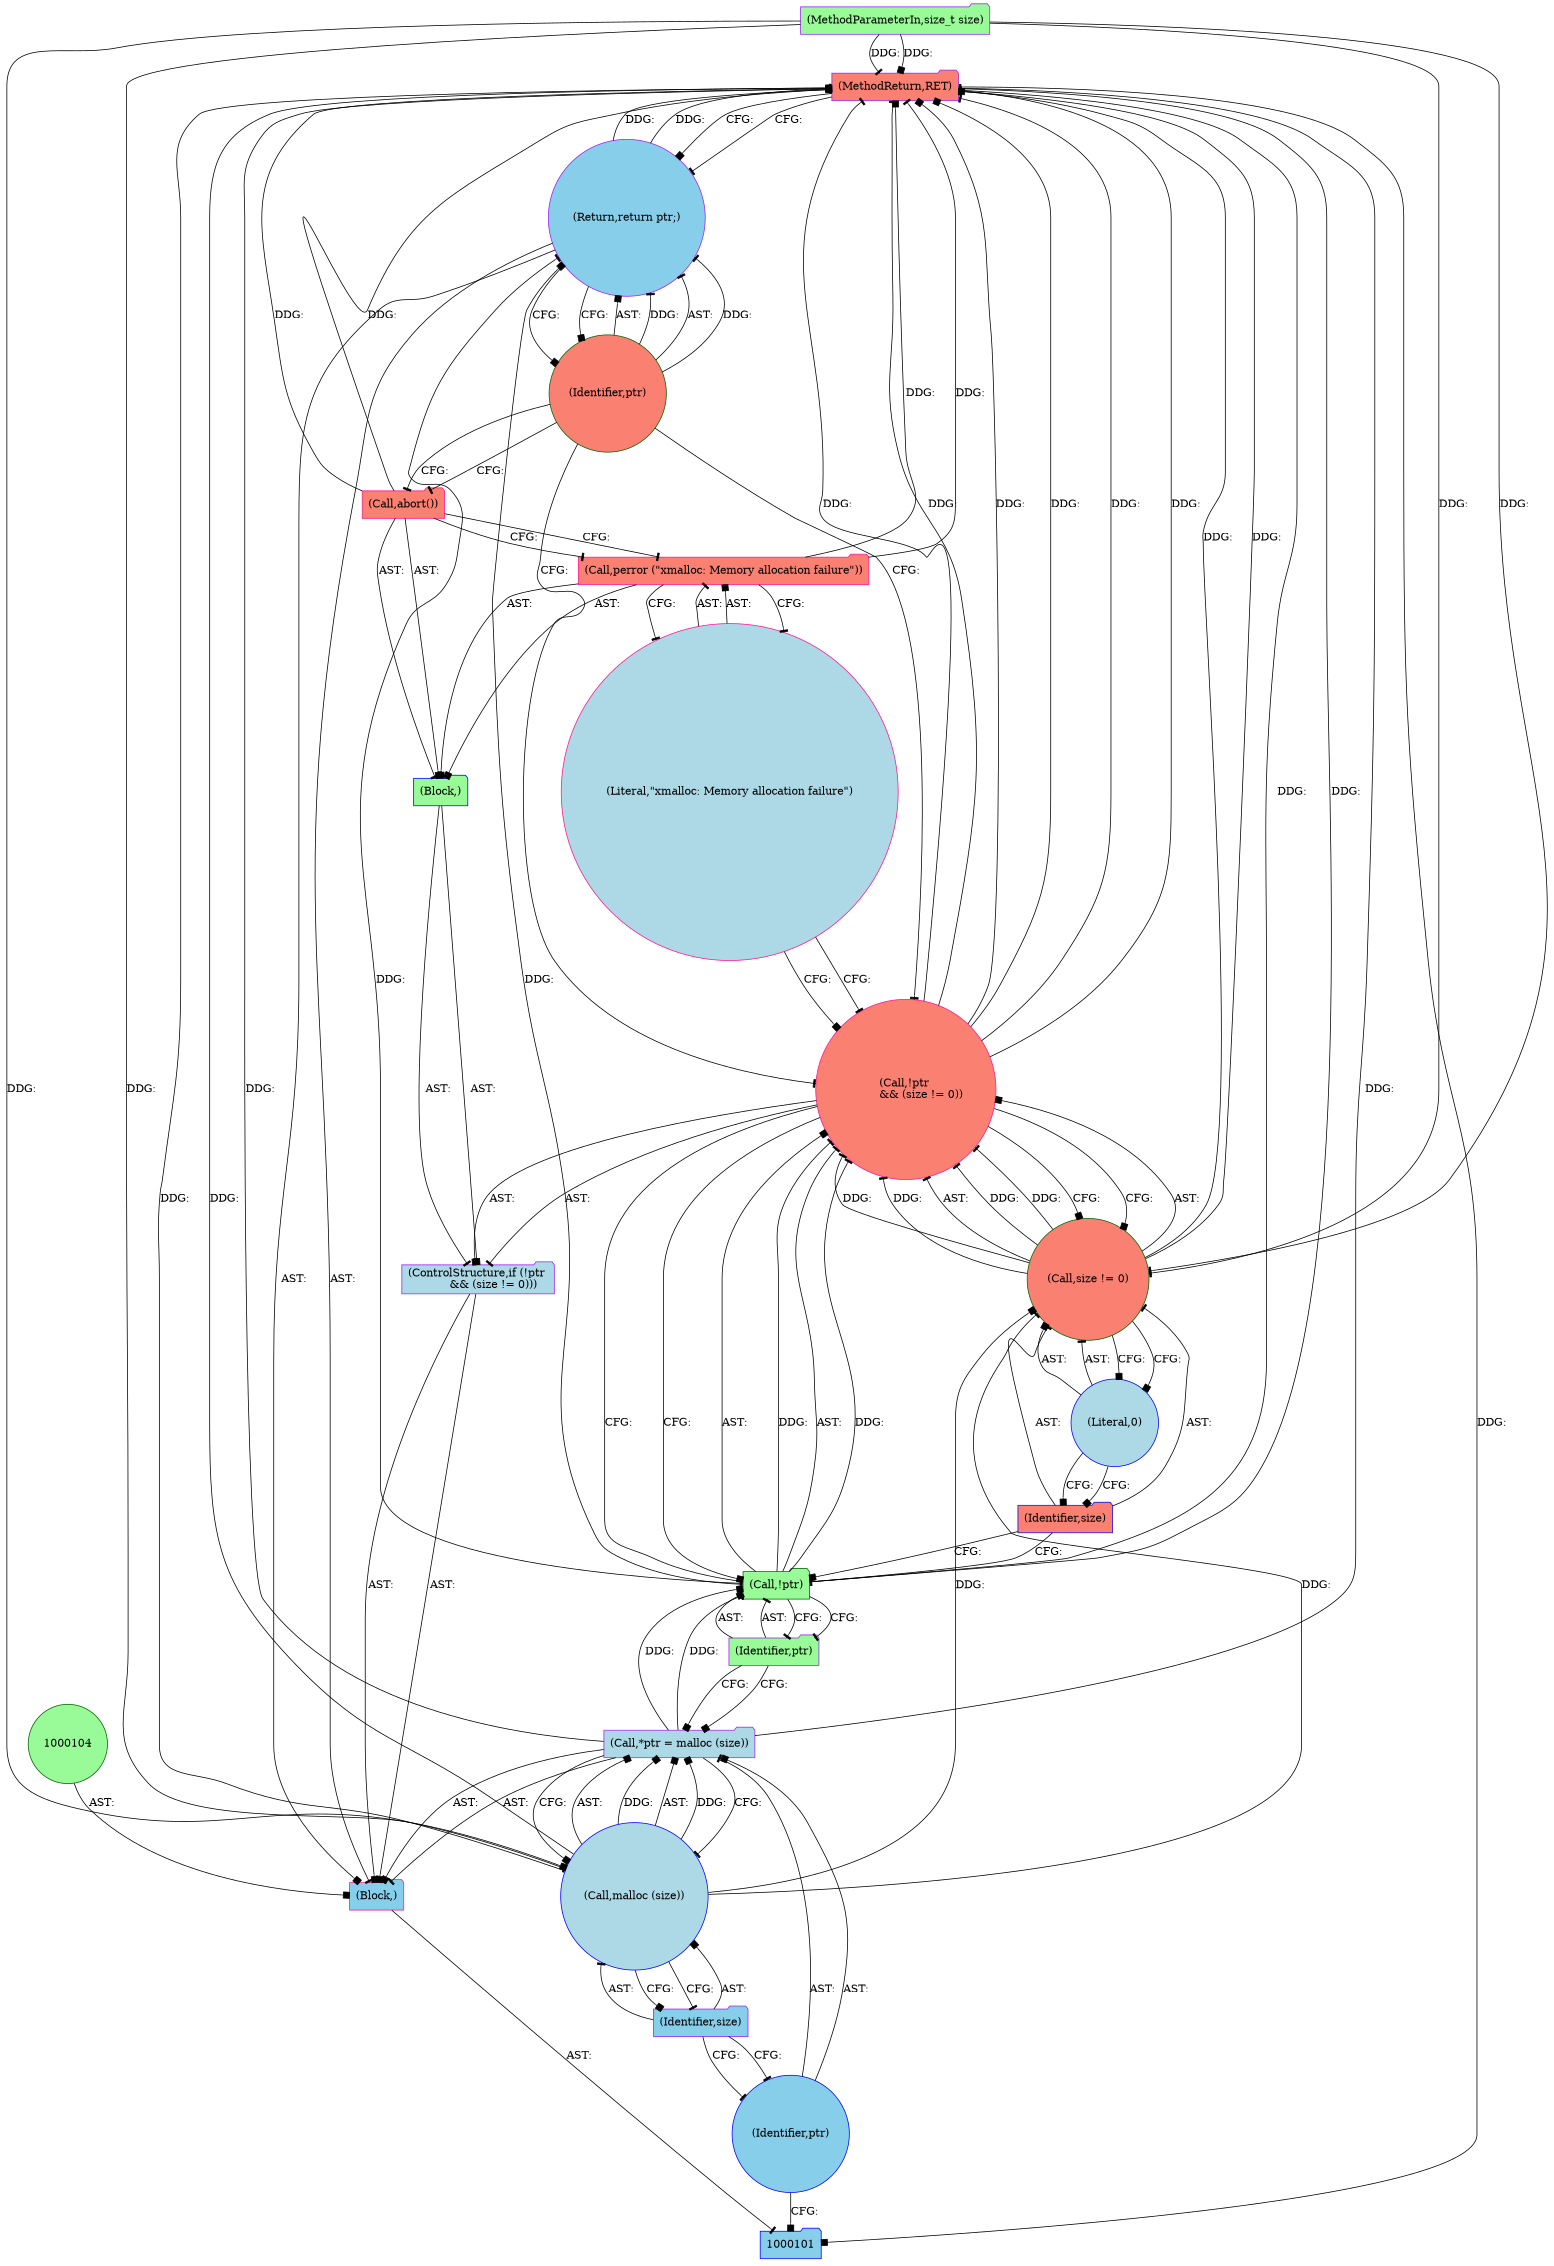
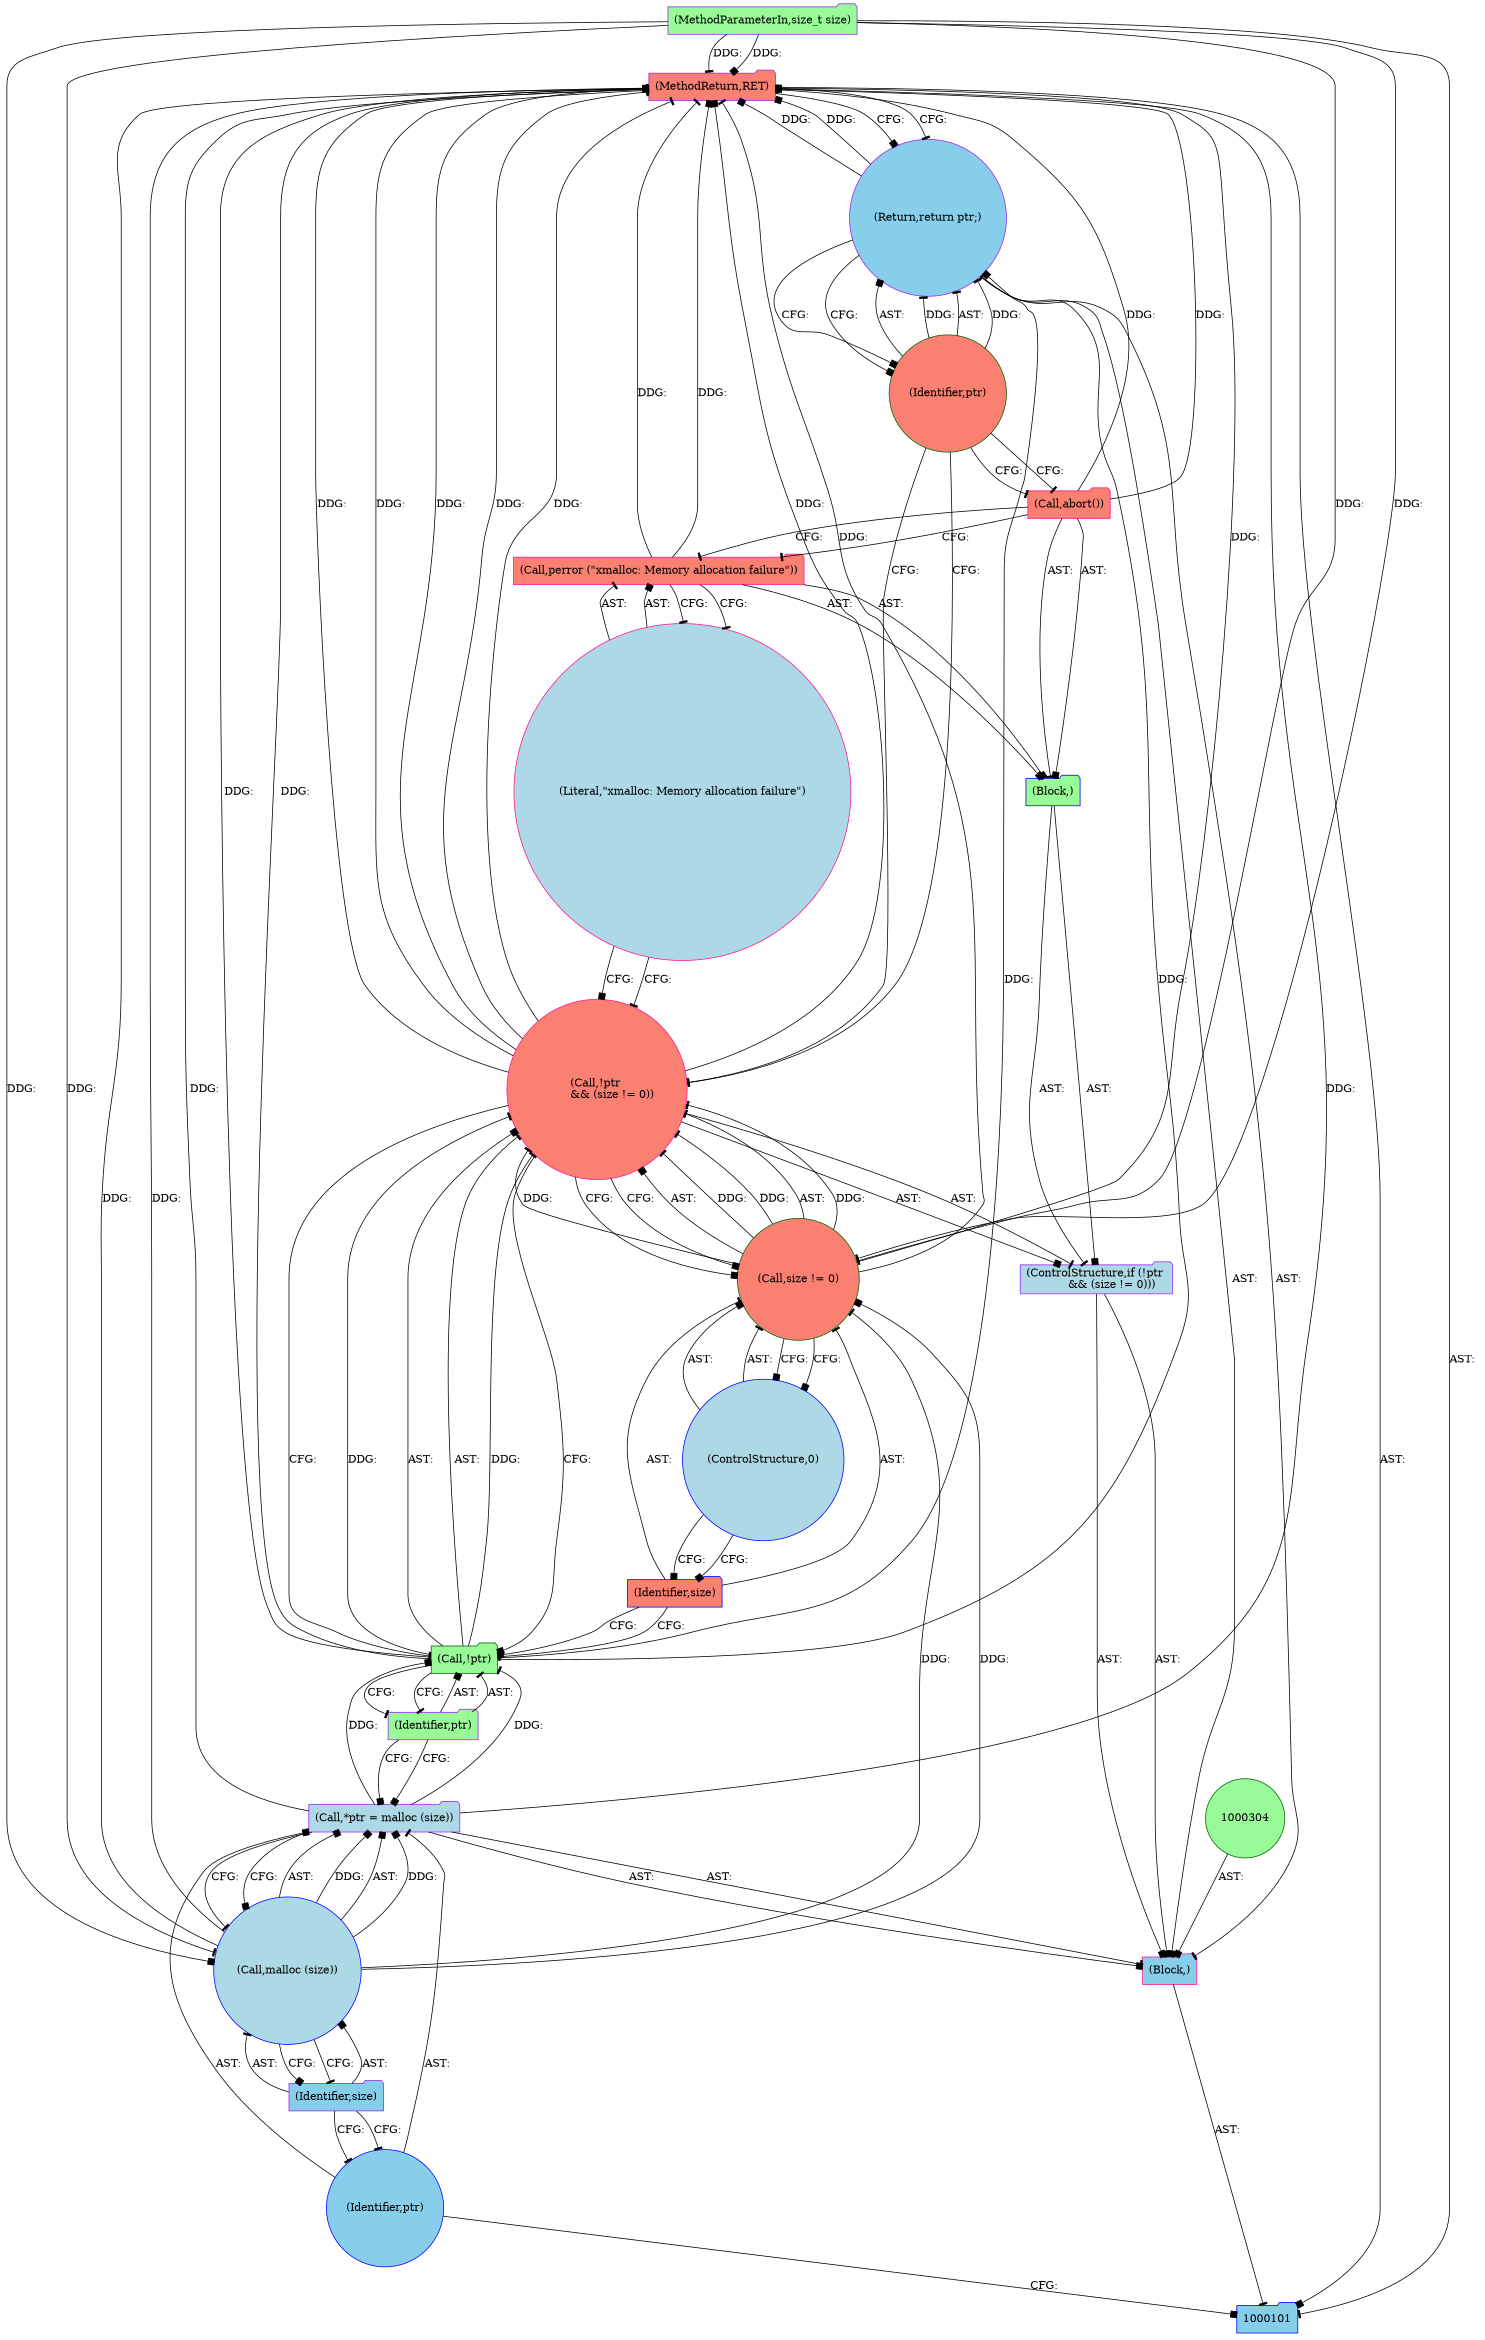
none -> (1450, 939)
(1115, 1423) -> (763, 1460)
(1493, 1423) -> (1395, 1460)
(68, 1744) -> (1245, 1818)
